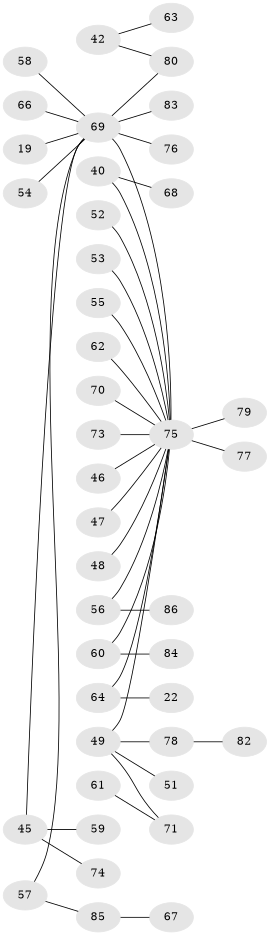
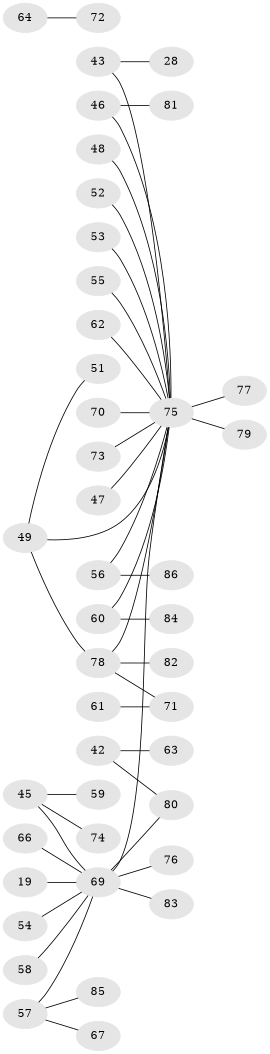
none -> (171, 106)
(98, 171) -> (98, 62)
(171, 193) -> (171, 62)
(149, 571) -> (143, 565)
(171, 698) -> (98, 18)
(135, 786) -> (135, 685)
(135, 917) -> (62, 1025)
